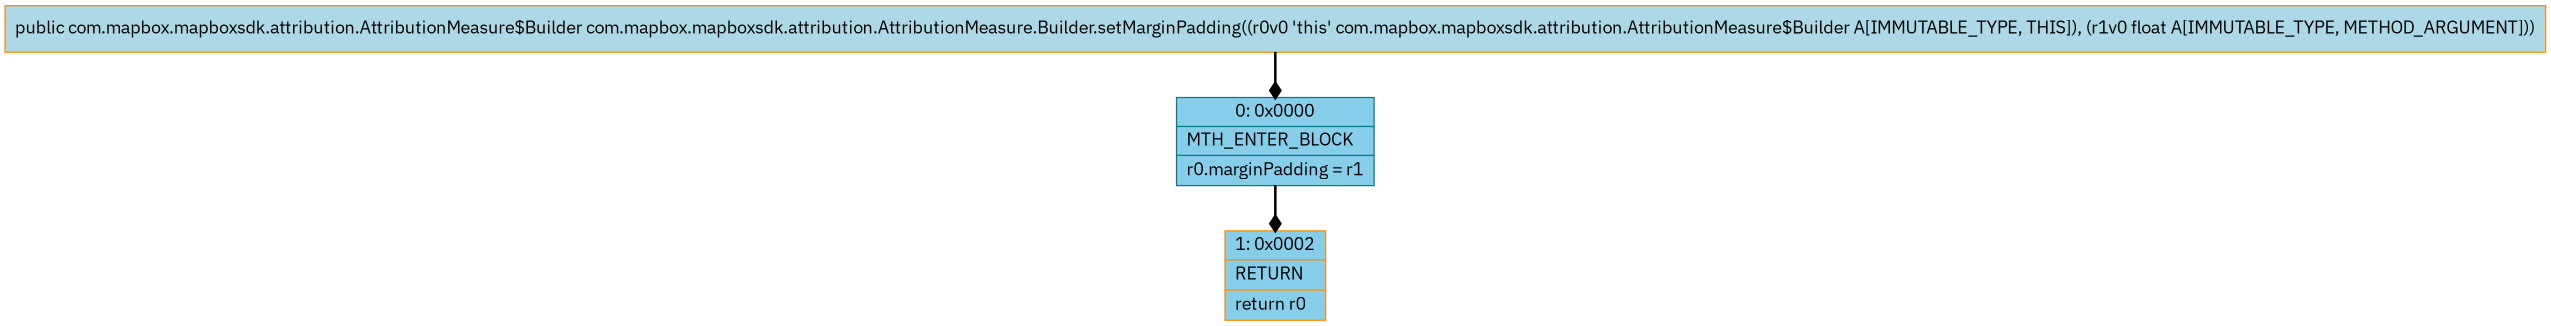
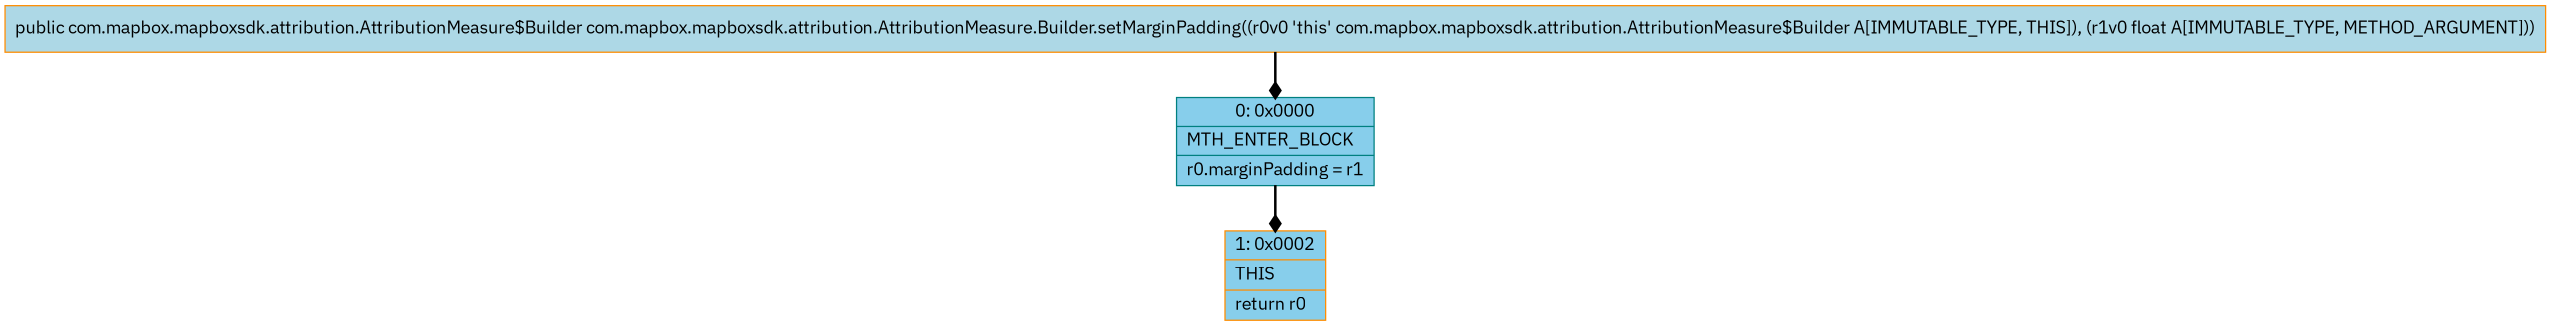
(1270, 274) -> (1255, 274)
